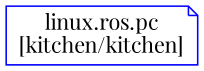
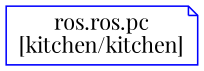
(102, 36) -> (102, 36)
